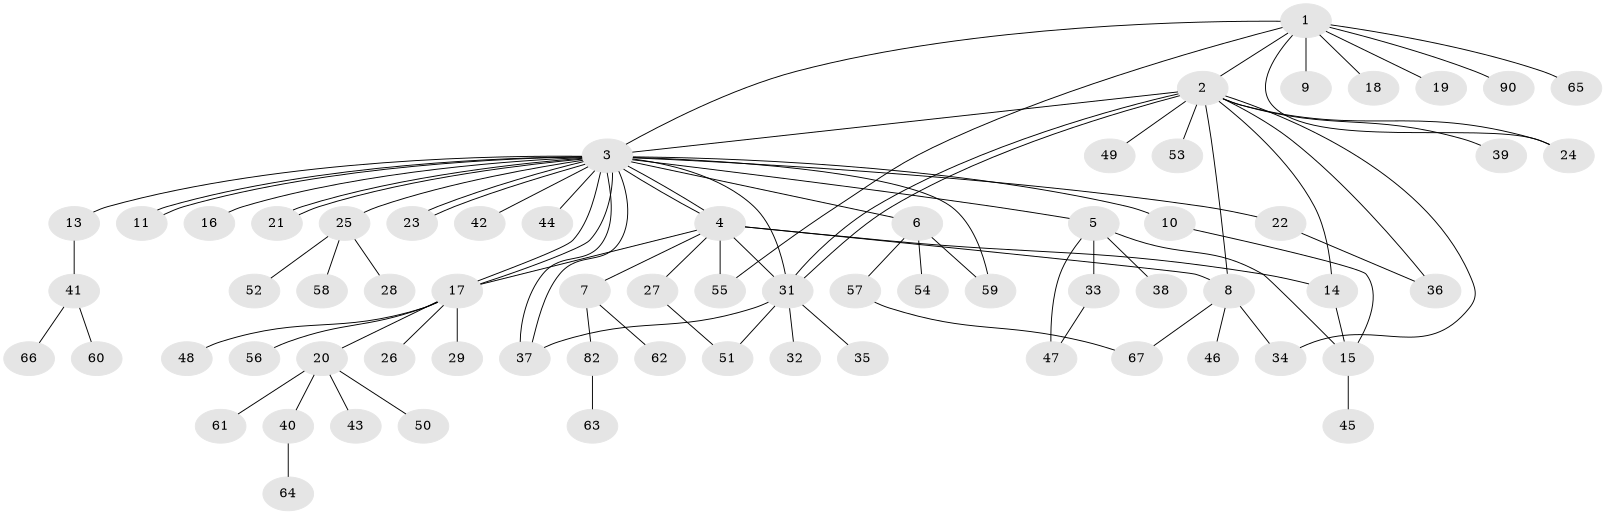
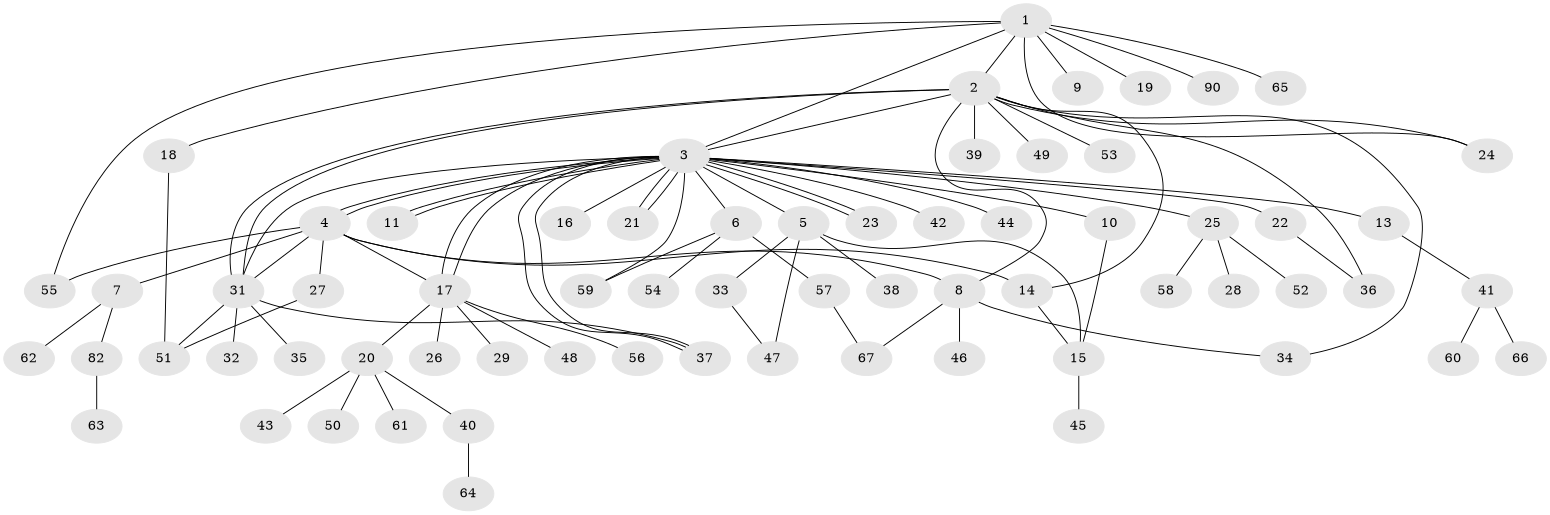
none -> (167, 261)
